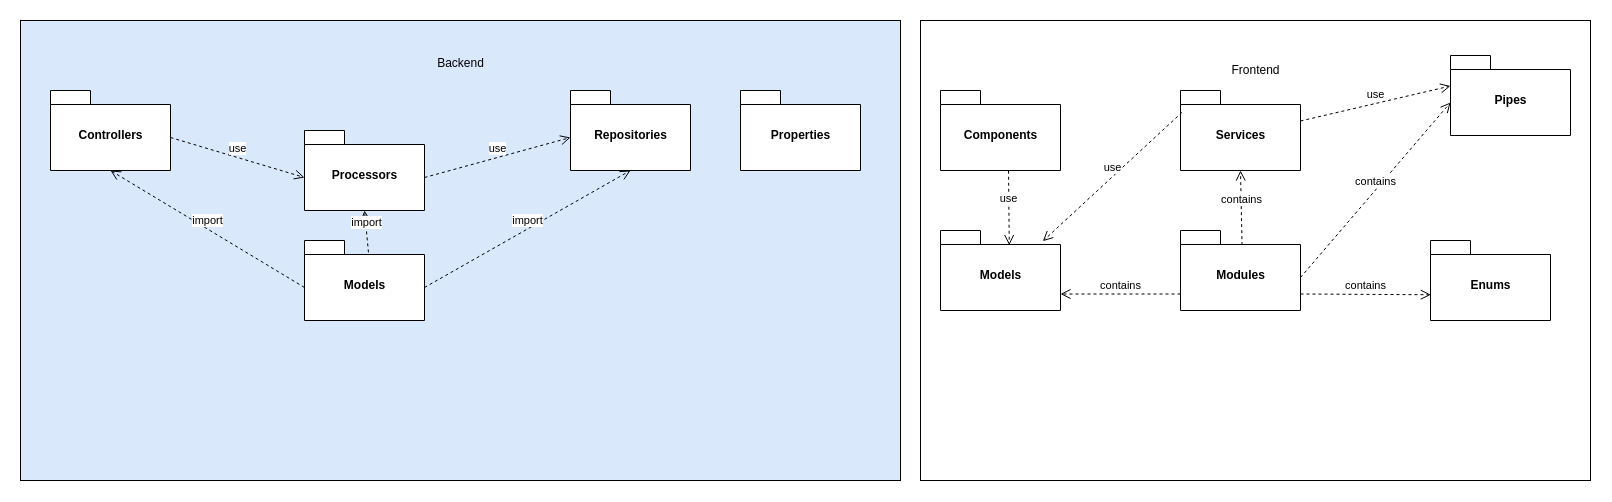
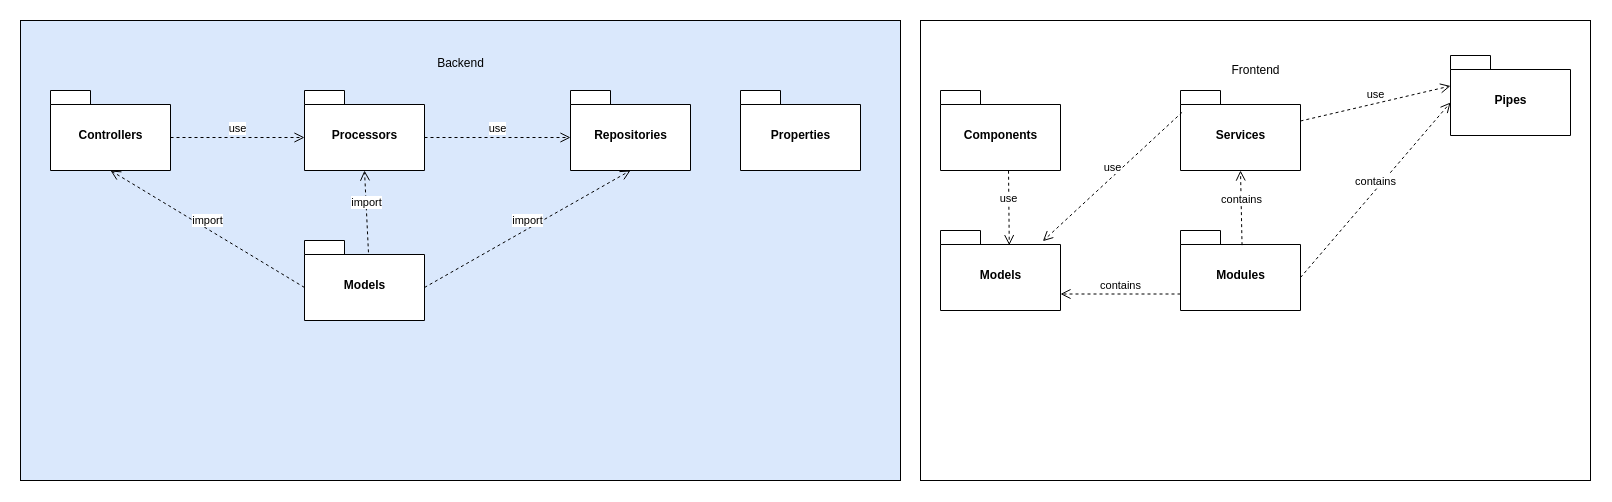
(365, 171) -> (365, 131)
(1491, 281) -> none
(1365, 294) -> none
